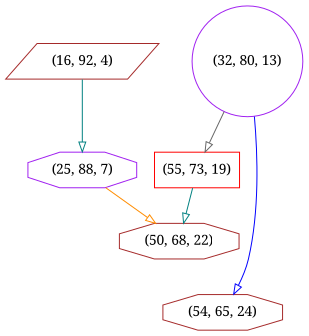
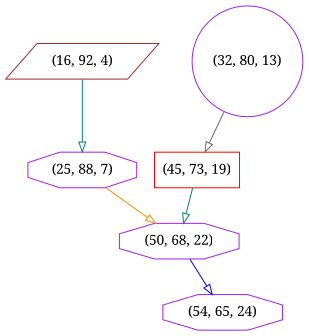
(197, 170) -> (197, 170)
(256, 202) -> (198, 273)
(179, 241) -> (179, 241)
(223, 312) -> (223, 312)
